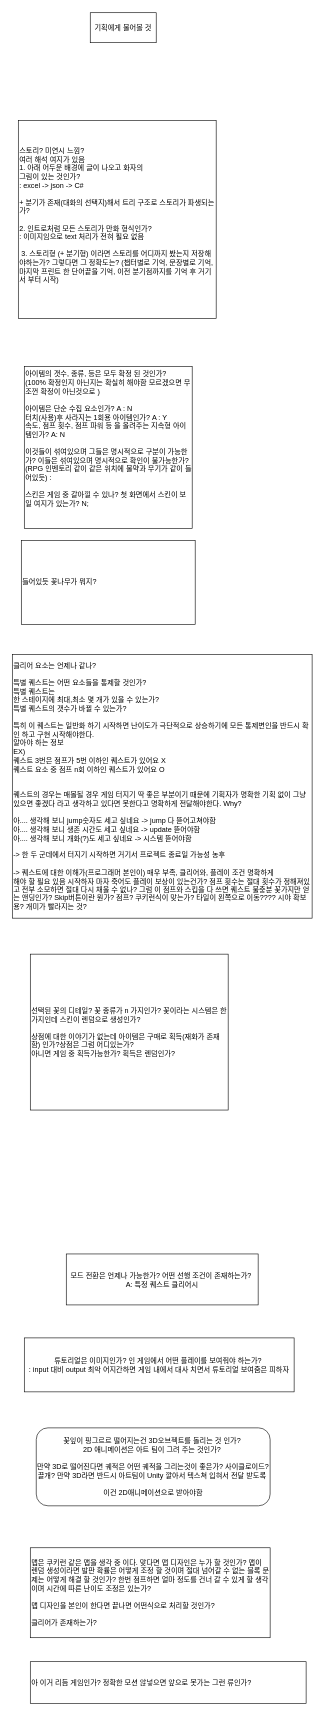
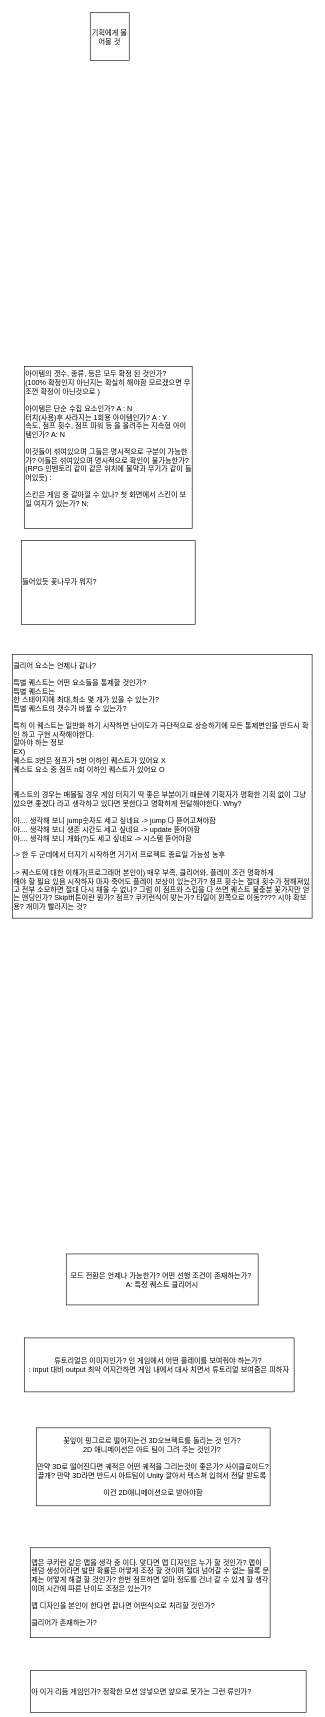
(123, 27) -> (110, 36)
(117, 219) -> none
(129, 1032) -> none
(153, 1467) -> (153, 1467)
(168, 1683) -> (168, 1692)
